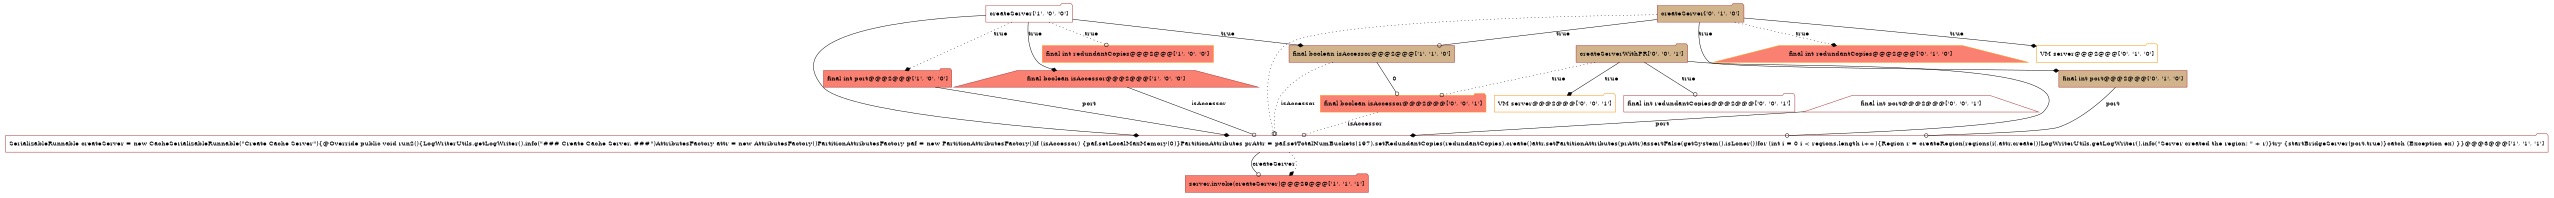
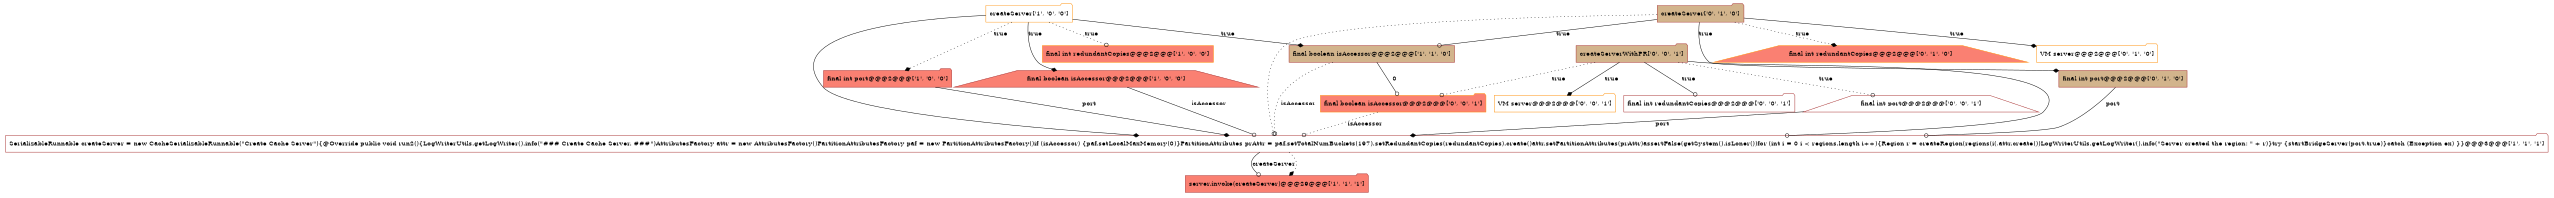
(1029, 14) -> (1029, 14)
none -> (1775, 79)
